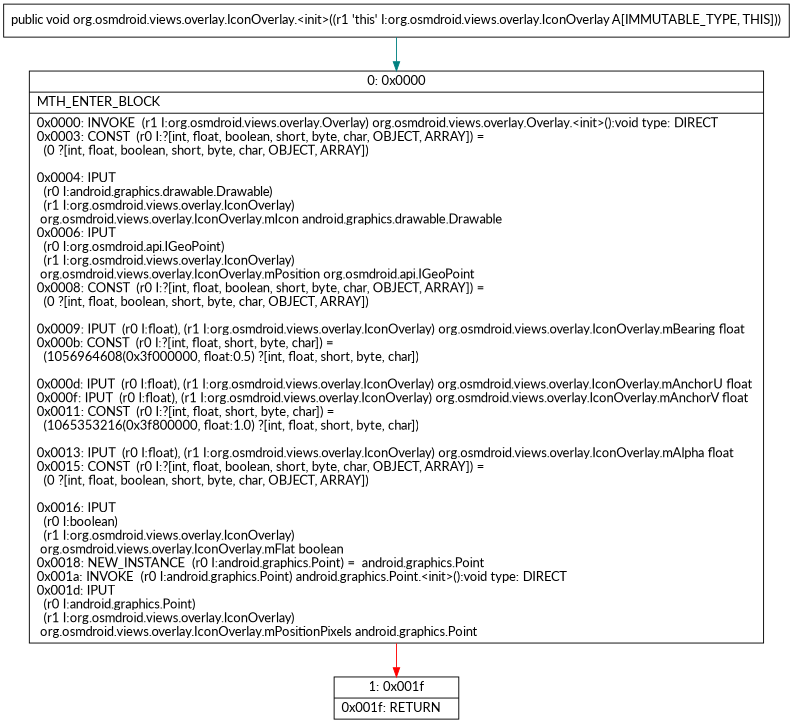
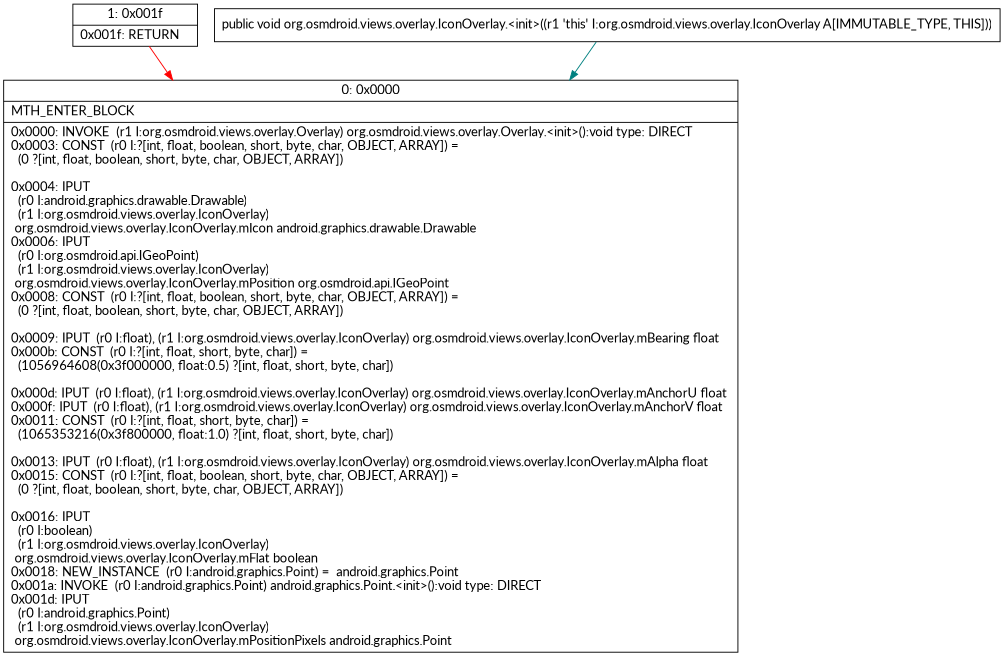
(396, 655) -> (158, 59)
